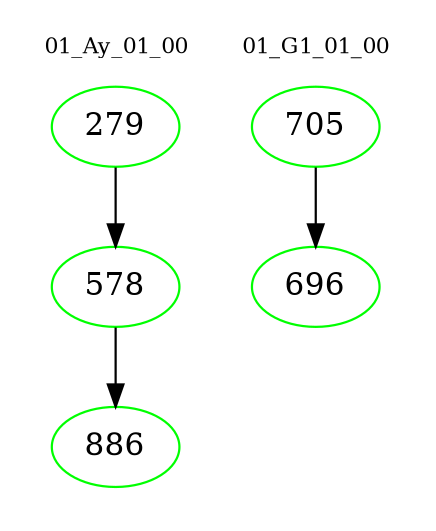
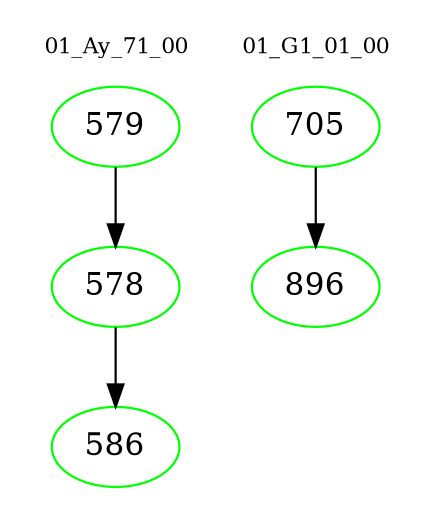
(117, 48) -> (117, 48)
(116, 127) -> (116, 127)
(316, 287) -> (316, 287)
(116, 447) -> (116, 447)
